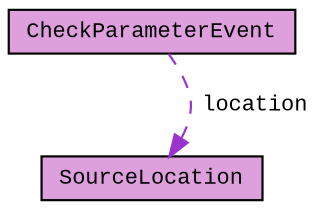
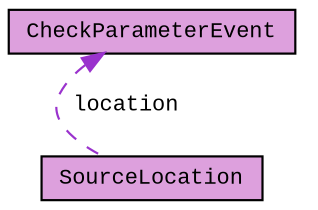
(189, 94) -> (59, 117)
